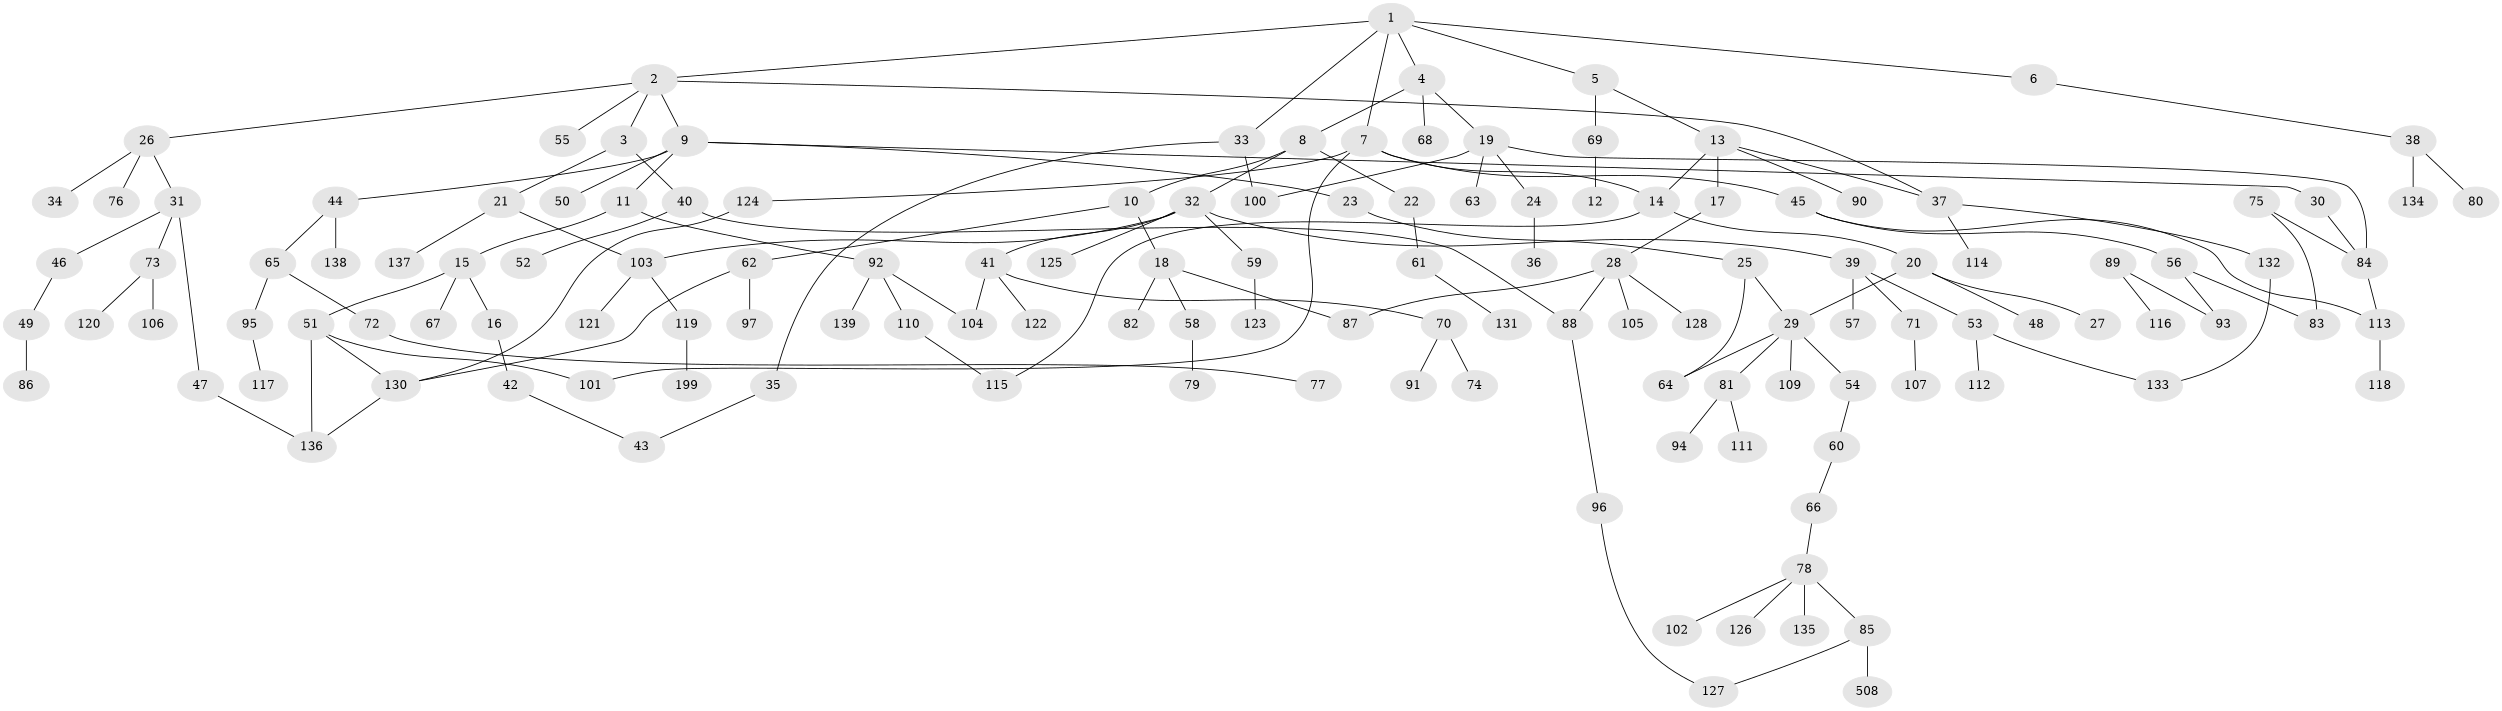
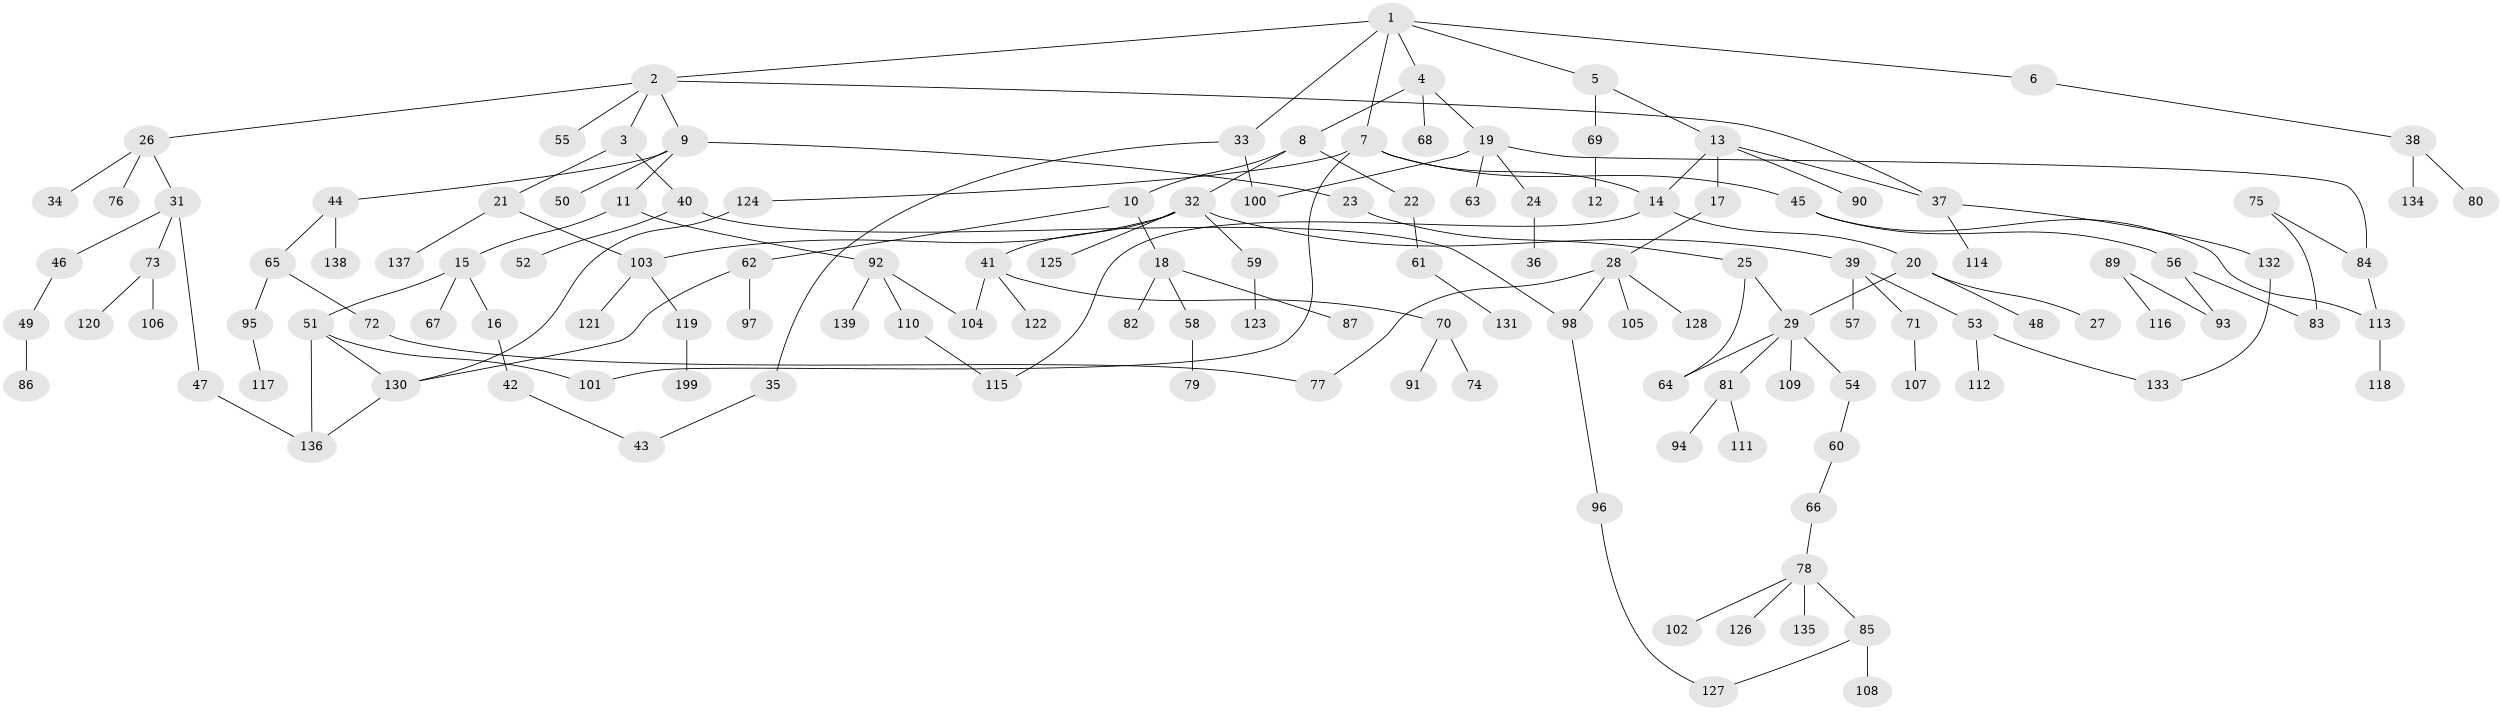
(2318, 202) -> none
(1481, 292) -> (1452, 294)
(1570, 325) -> (1570, 325)
(1867, 692) -> (1867, 692)
